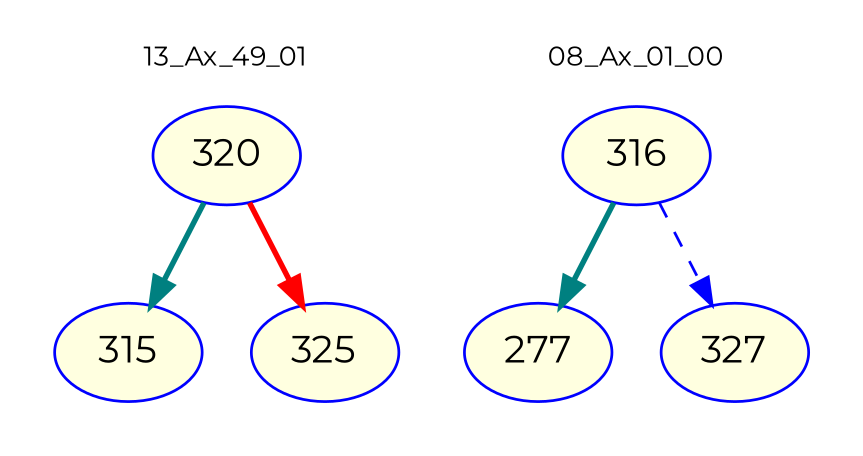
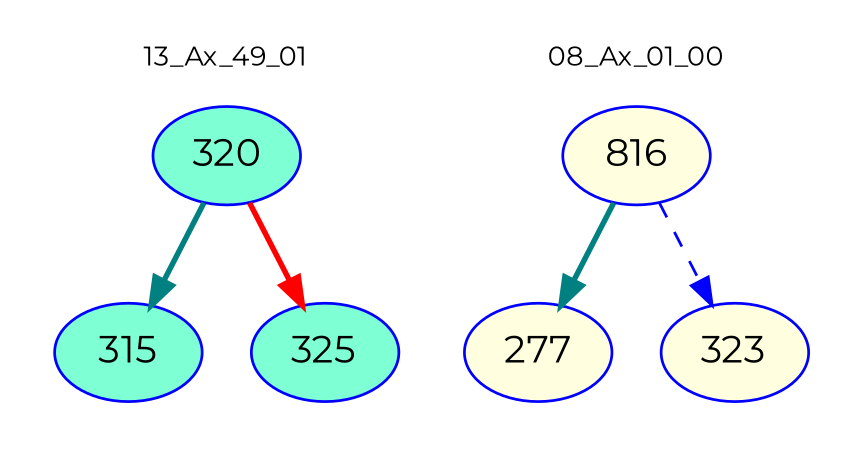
(227, 156) -> (227, 156)
(637, 156) -> (637, 156)
(128, 352) -> (128, 352)
(325, 352) -> (325, 352)
(735, 352) -> (735, 352)
